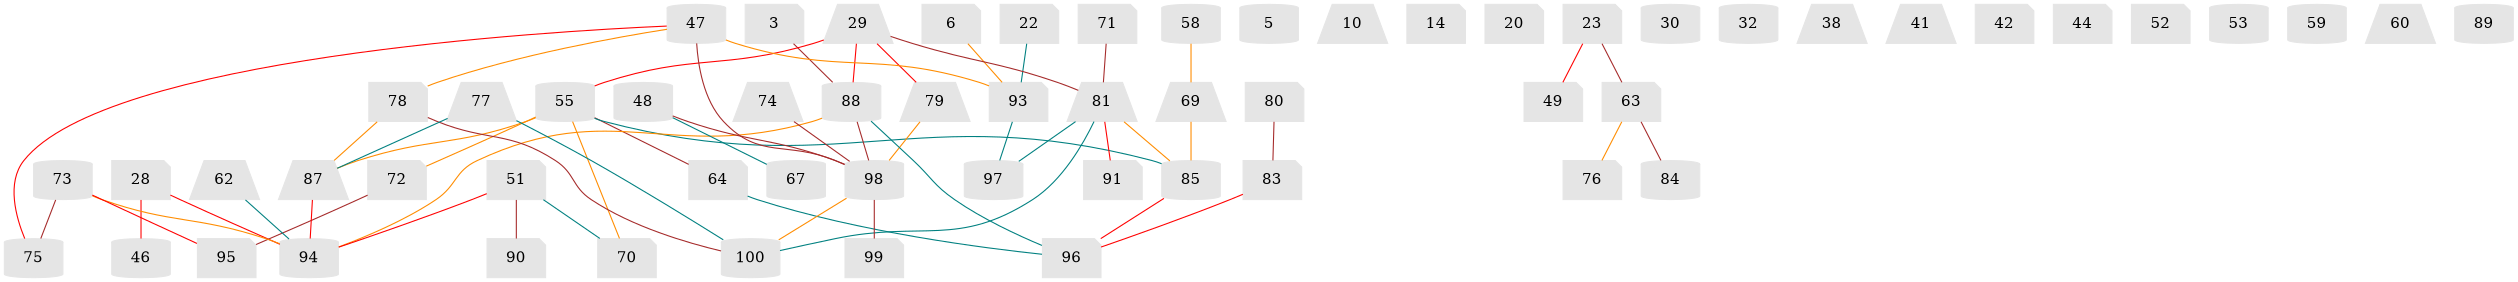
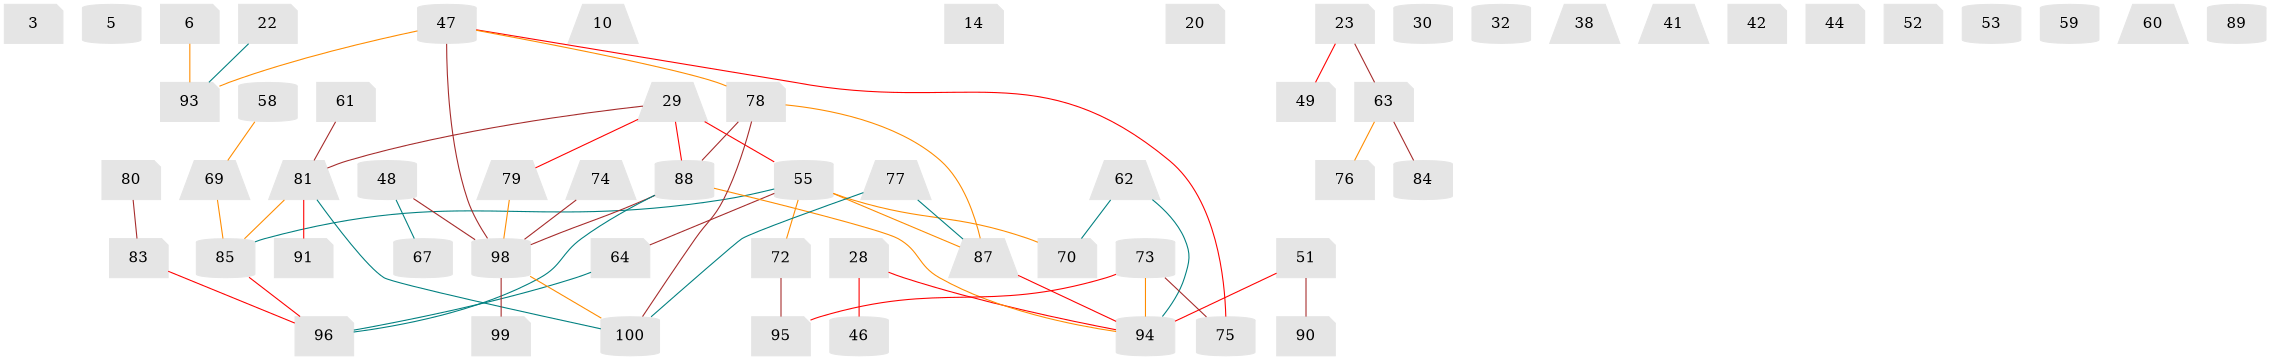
(1108, 24) -> (346, 102)
(817, 67) -> (720, 141)
(994, 180) -> none
(572, 219) -> (1096, 219)
